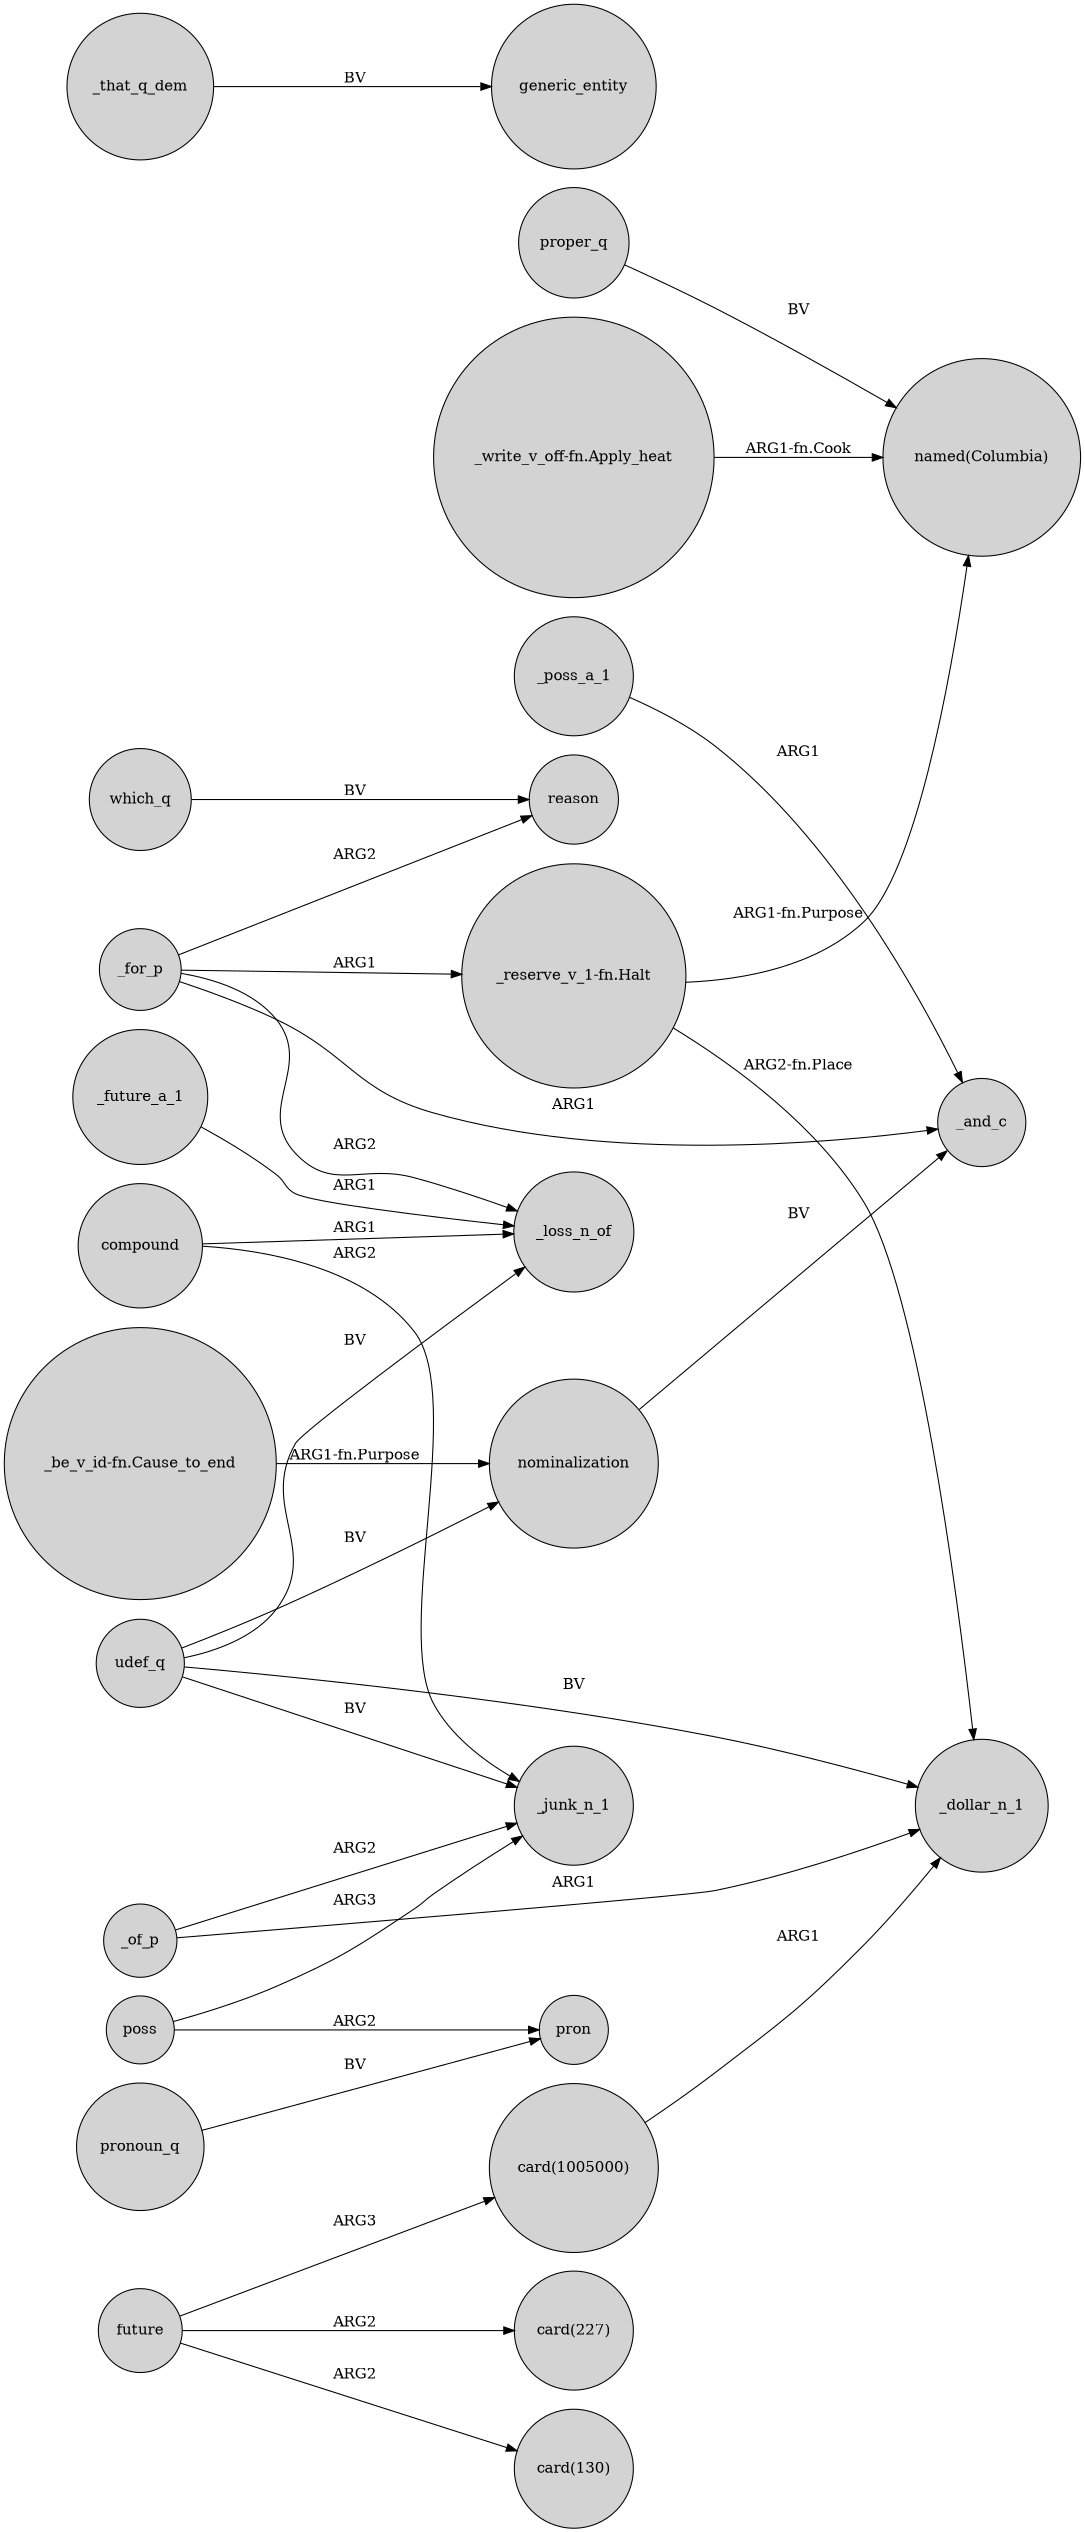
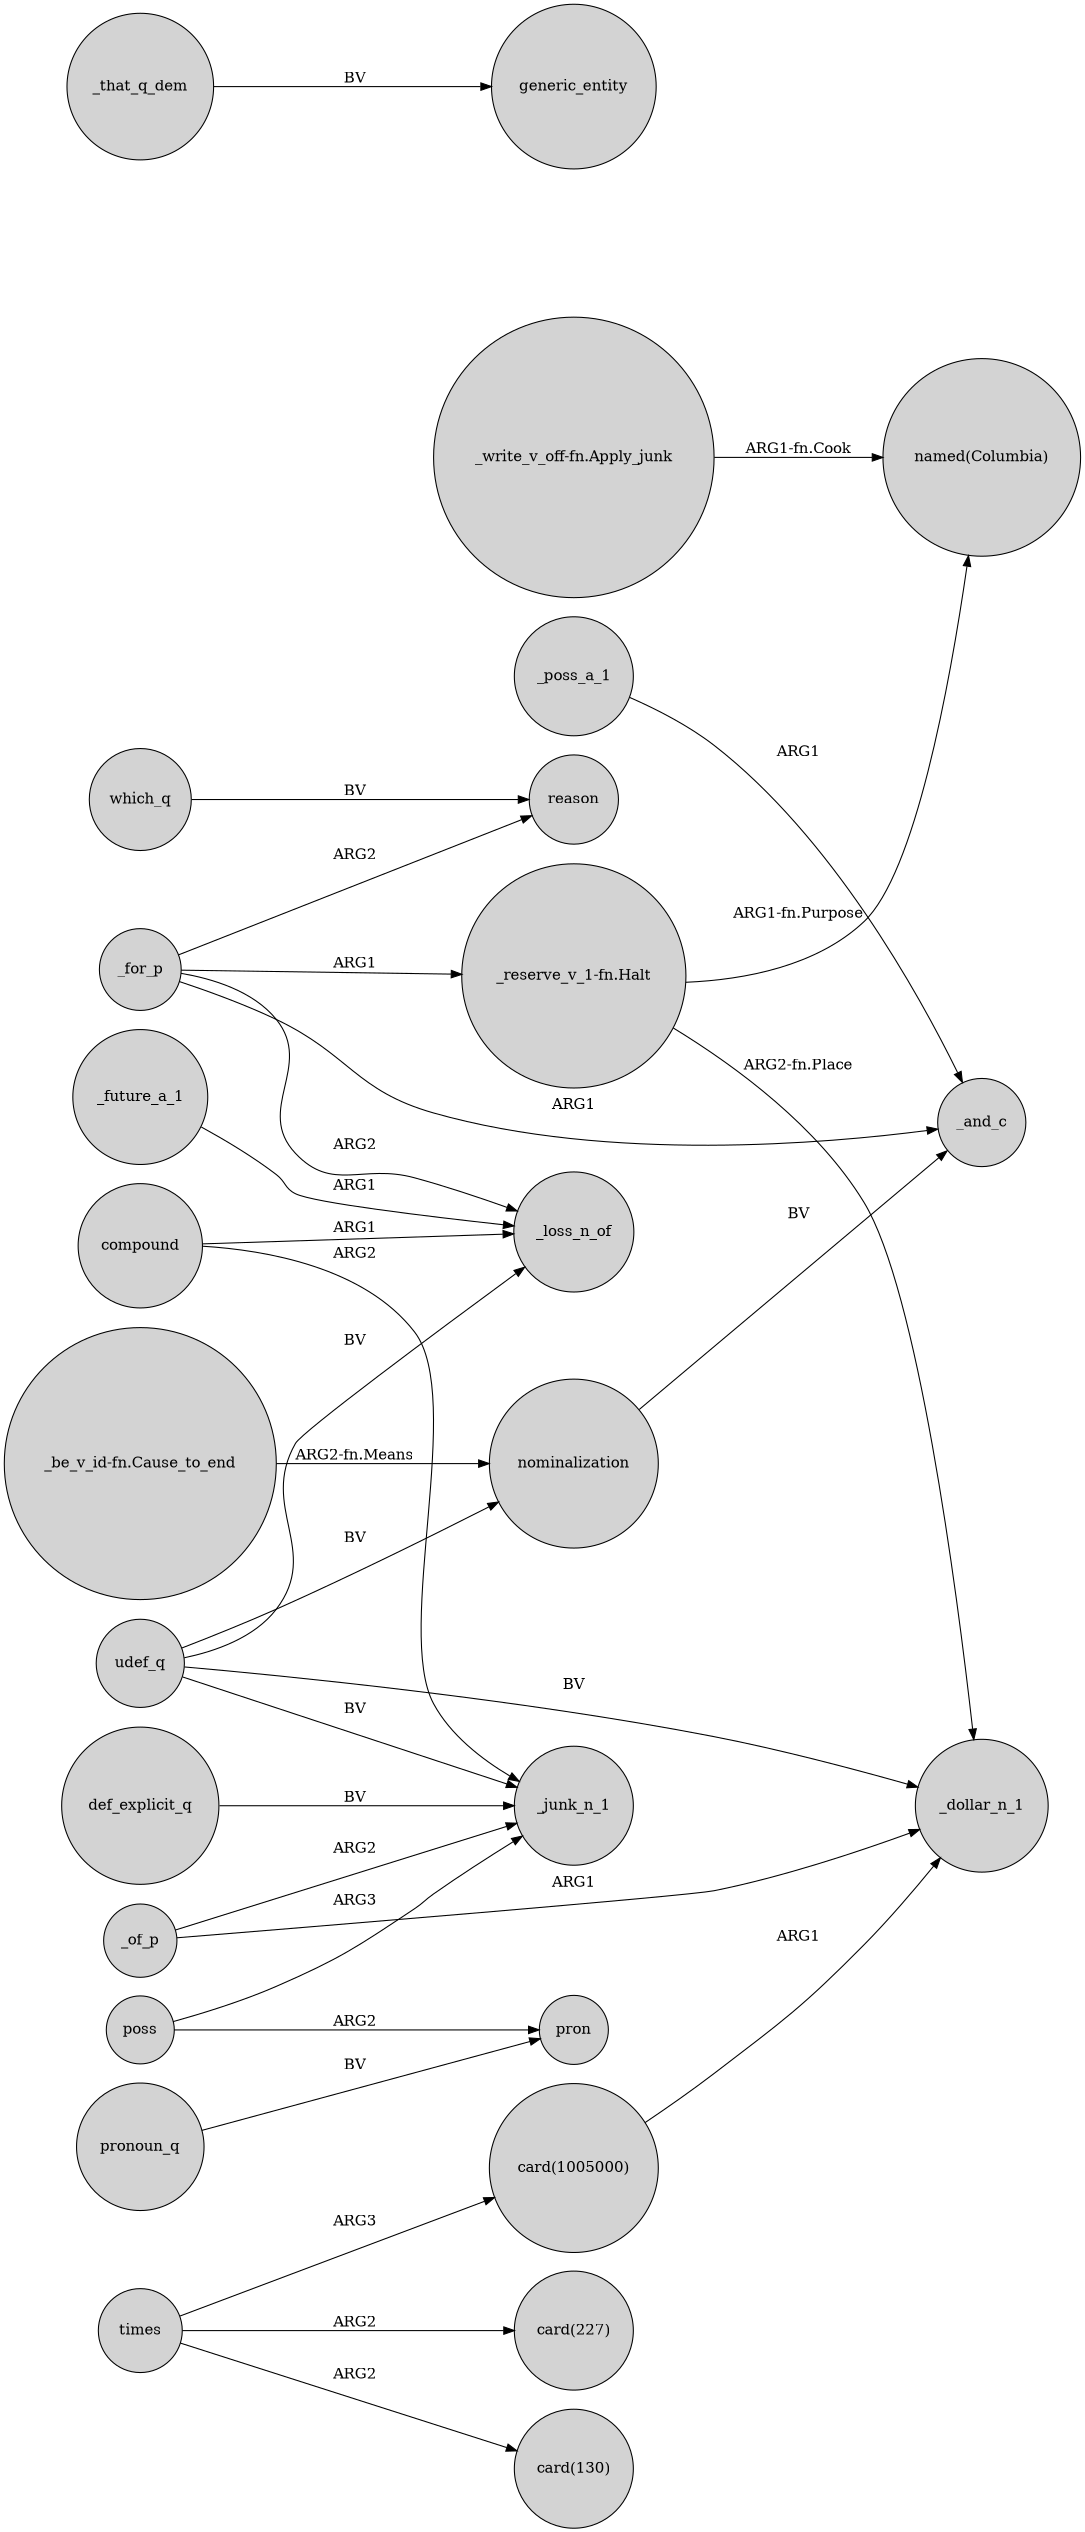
(574, 243) -> none
(574, 457) -> (574, 457)
(355, 1456) -> (355, 1456)
none -> (140, 1806)
(140, 2331) -> (140, 2331)
